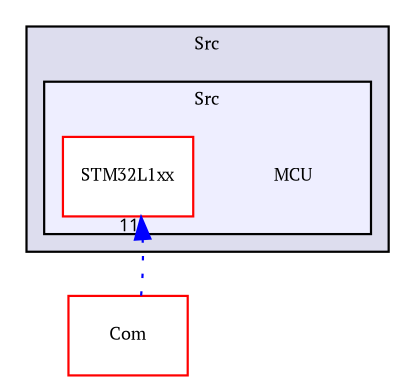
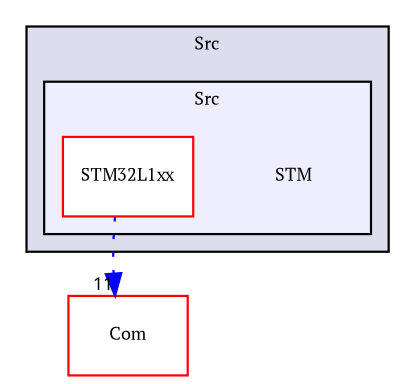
(294, 177) -> (294, 177)
(143, 267) -> (113, 245)
